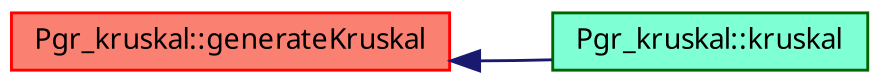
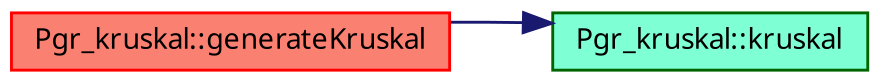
(516, 61) -> (487, 22)
